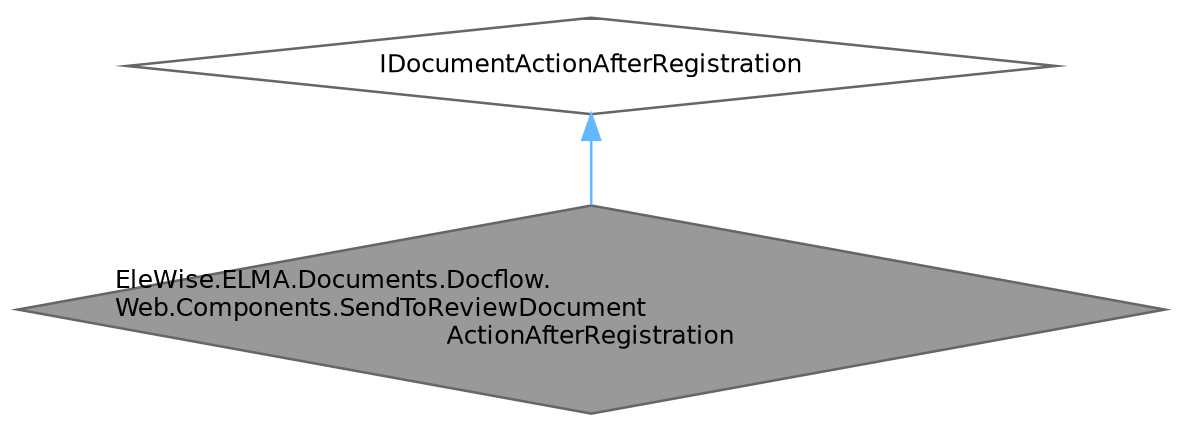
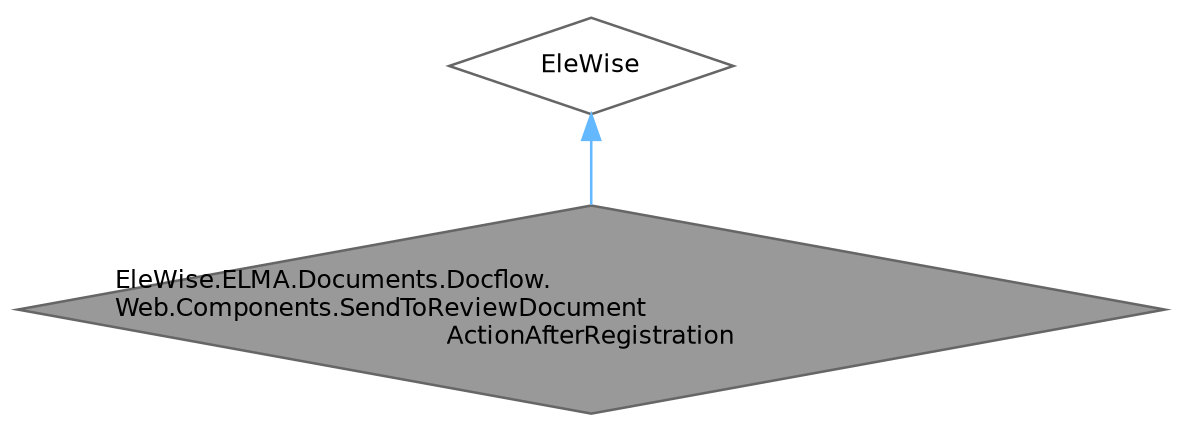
(591, 66) -> (591, 66)
